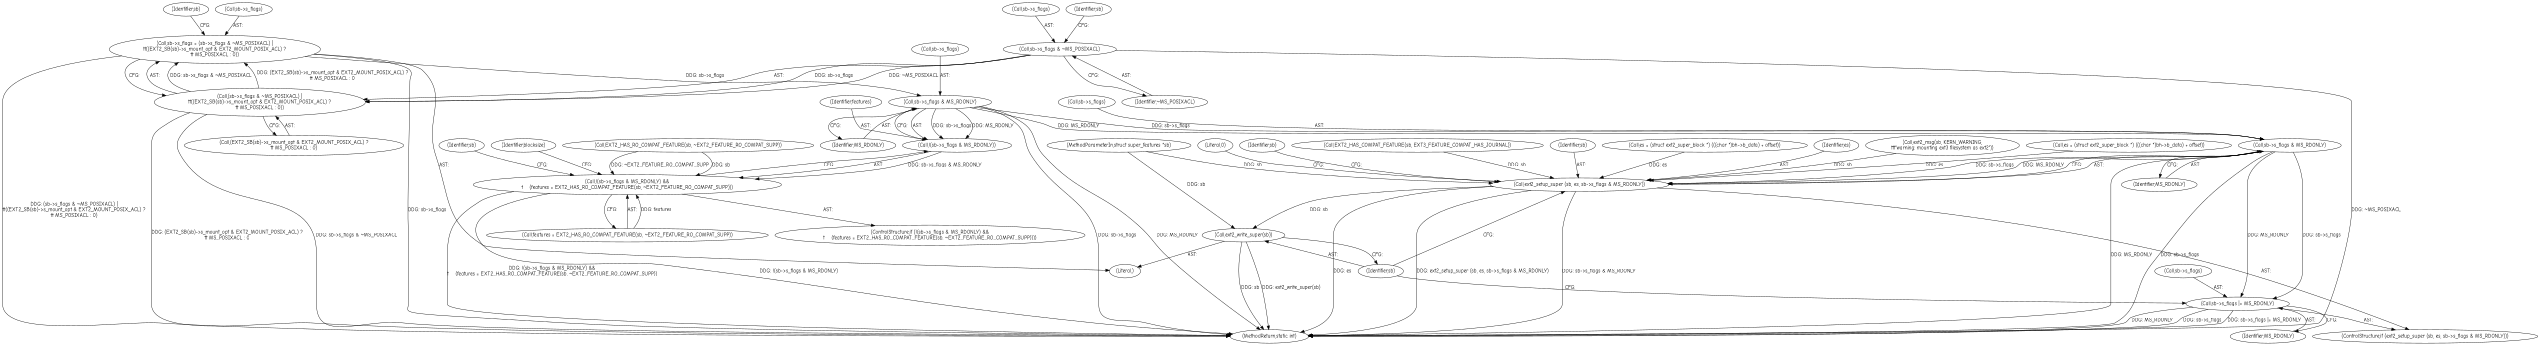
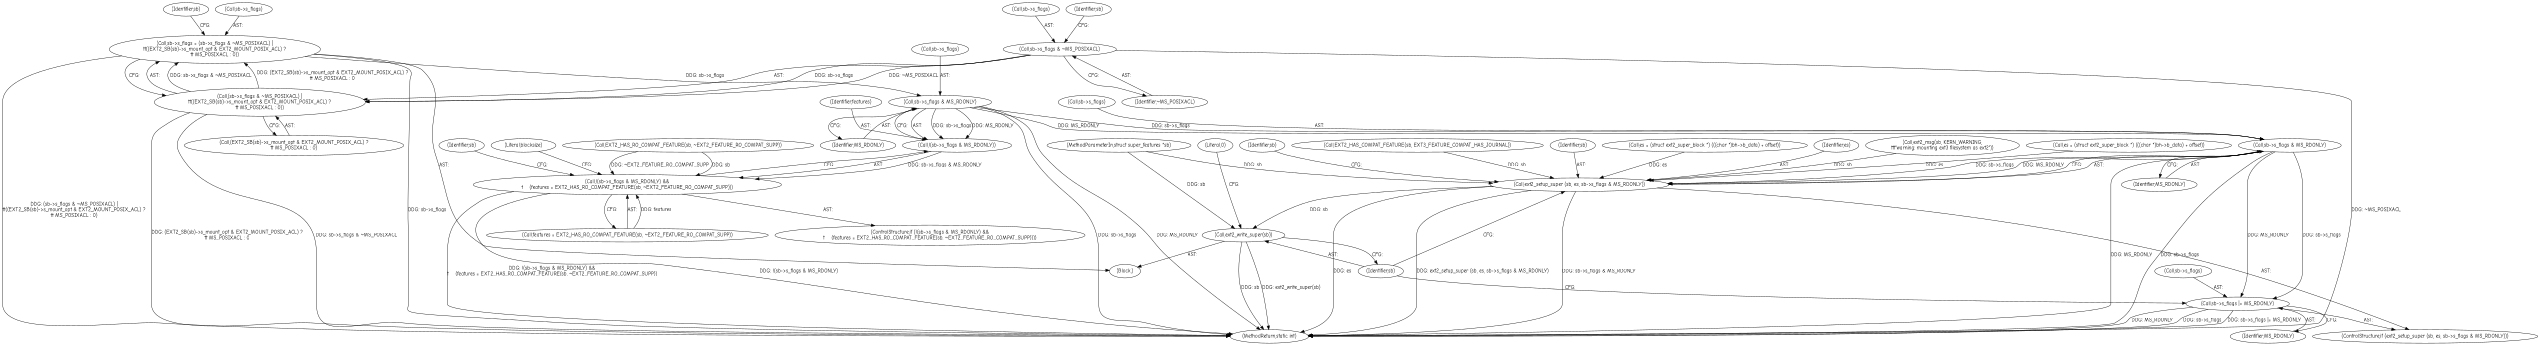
(524, 145) -> (524, 145)
(1360, 172) -> (1227, 189)
(1125, 271) -> (1125, 271)
